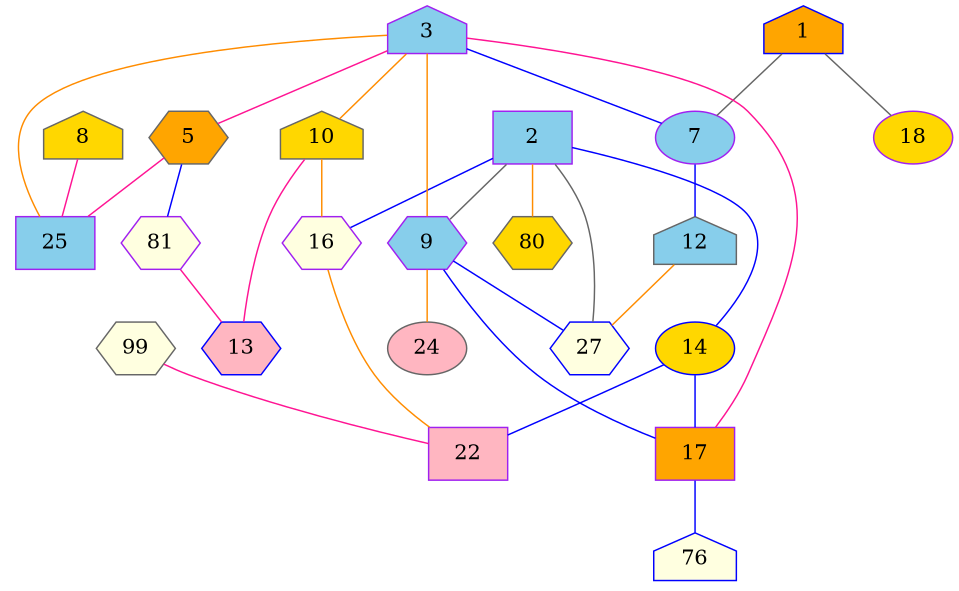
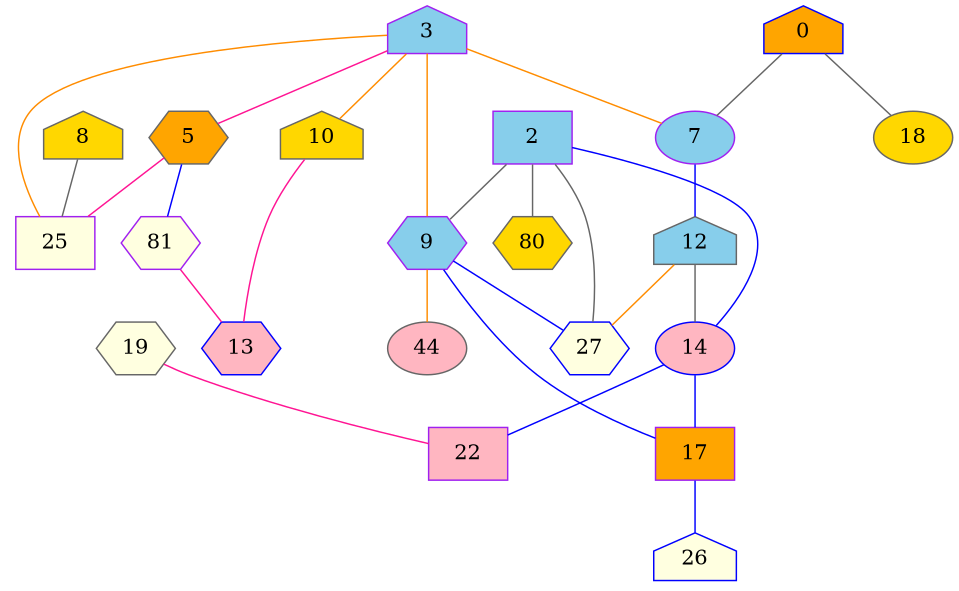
(803, 32) -> (803, 32)
(564, 86) -> (564, 86)
(765, 132) -> none
(913, 138) -> (913, 138)
(70, 188) -> (70, 188)
(533, 190) -> (533, 190)
(55, 243) -> (55, 243)
(322, 243) -> none
none -> (695, 293)
(136, 348) -> (136, 348)
(427, 348) -> (427, 348)
(695, 348) -> (695, 348)
(695, 559) -> (695, 559)
